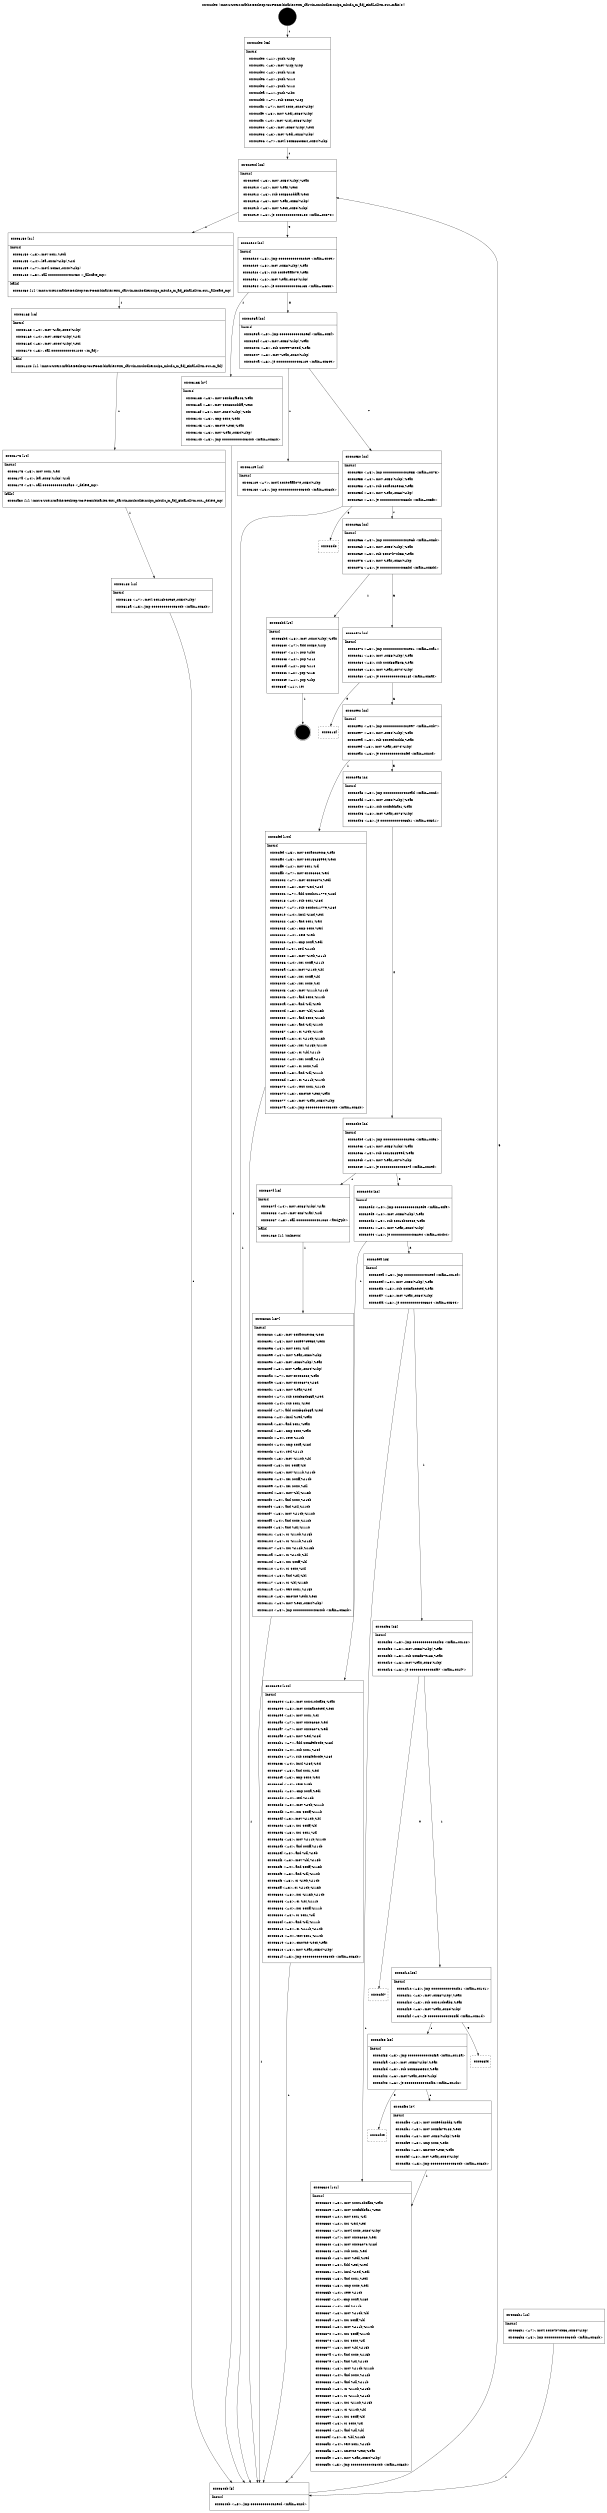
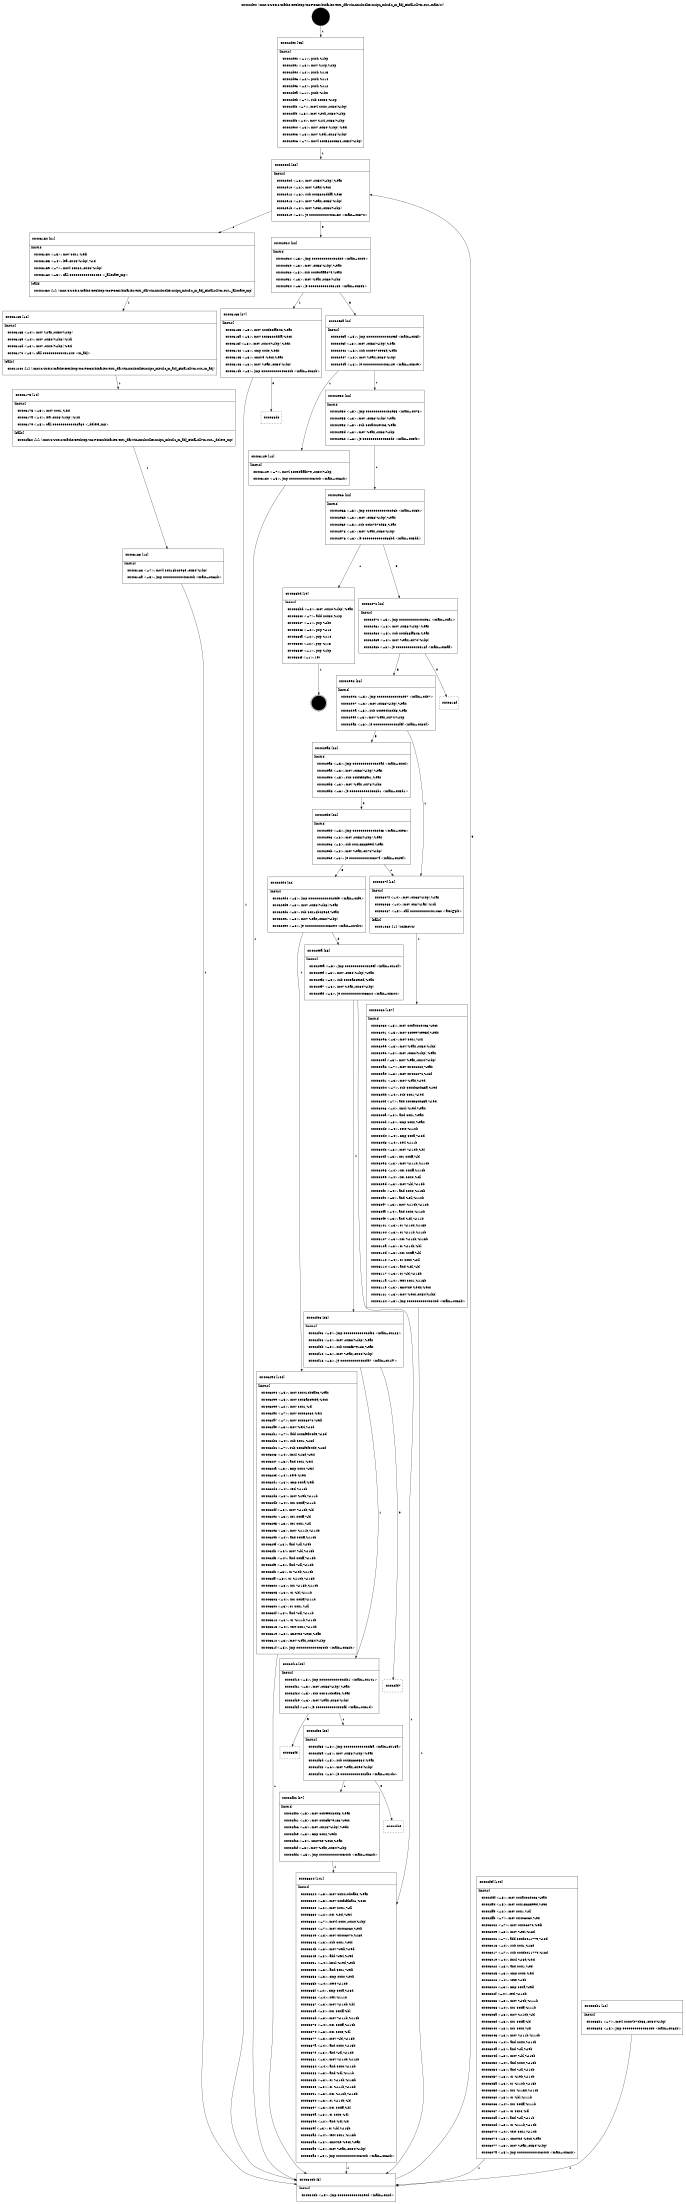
(339, 521) -> (271, 393)
(331, 793) -> (423, 801)
(241, 1454) -> (253, 1336)
